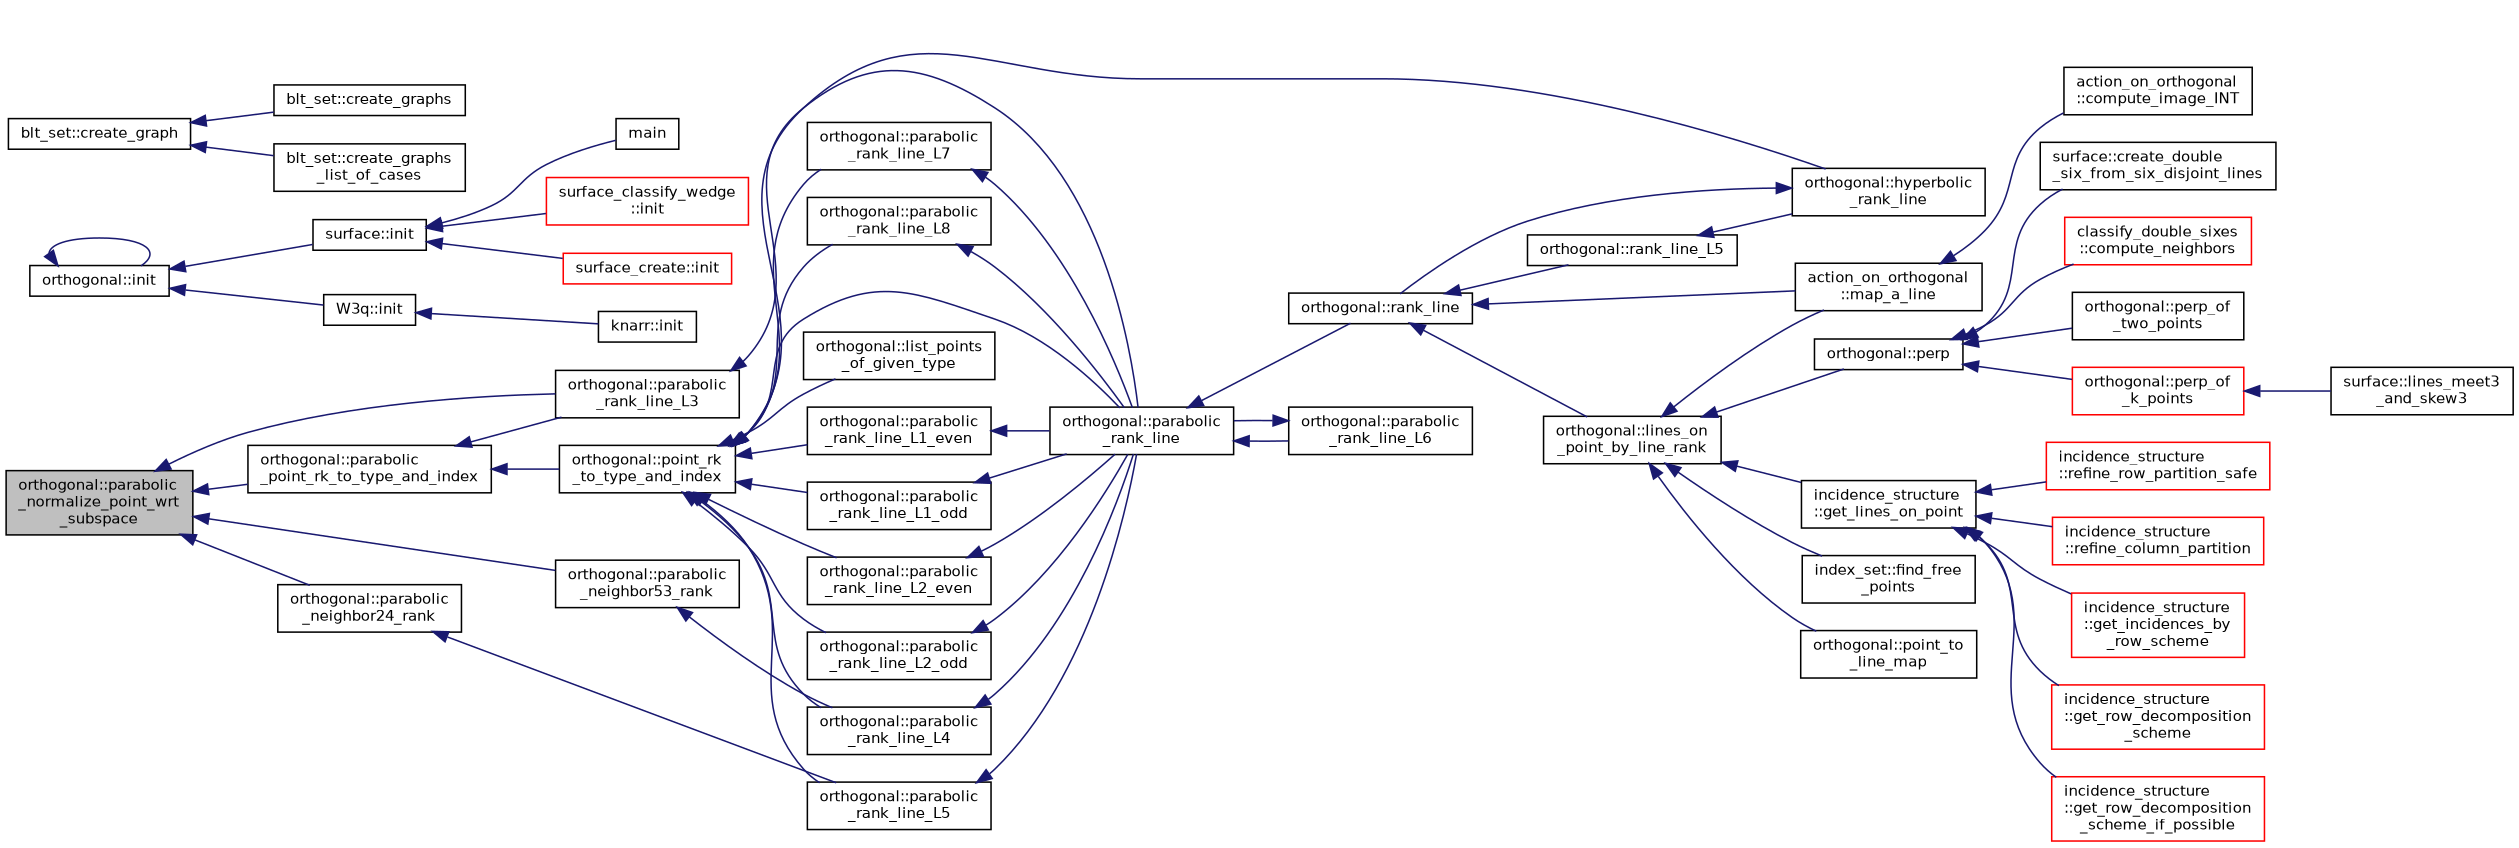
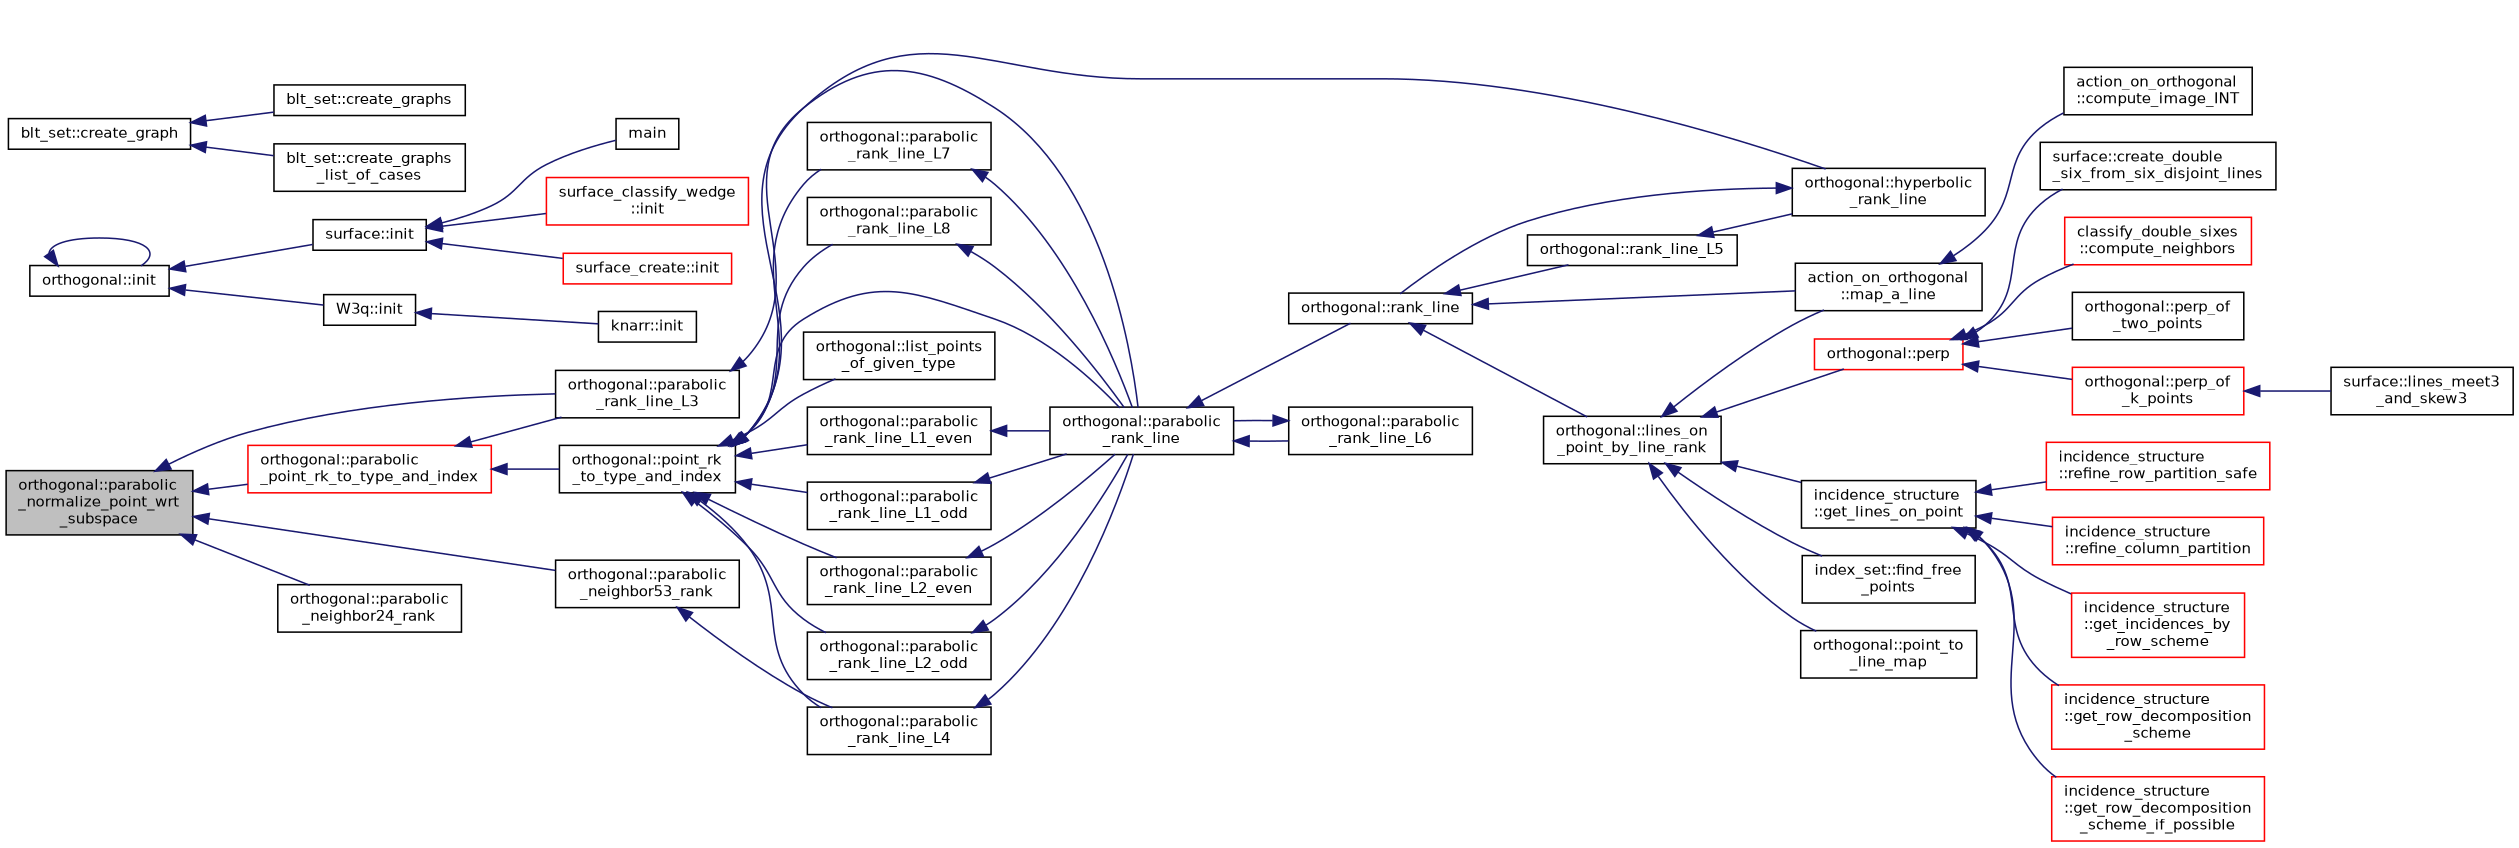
(1889, 354) -> (1889, 354)
(370, 469) -> (370, 469)
(899, 806) -> none
